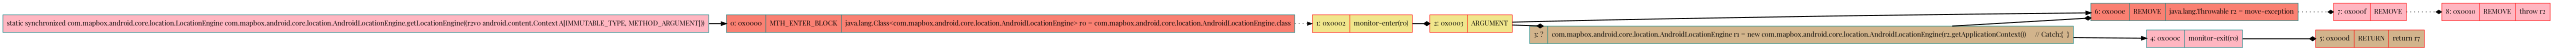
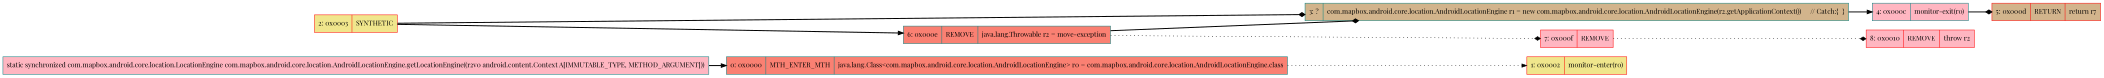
(2019, 22) -> (1232, 26)
(804, 23) -> (800, 65)
(1490, 23) -> (375, 23)
(1418, 24) -> none
